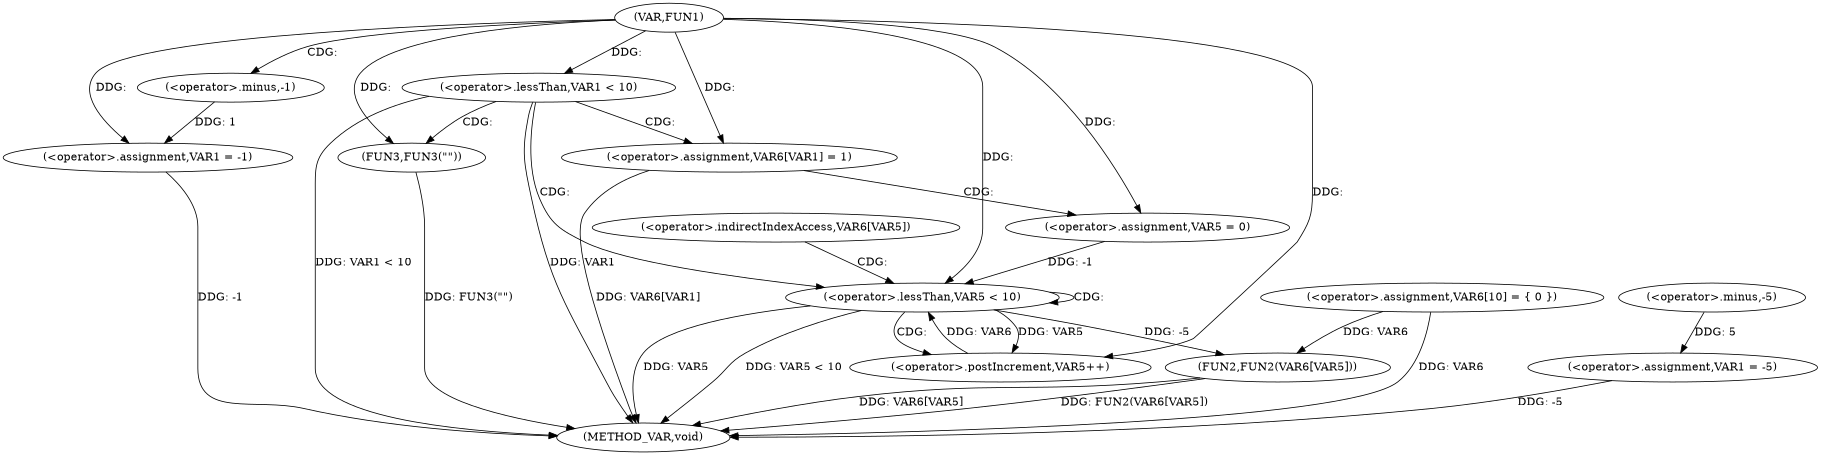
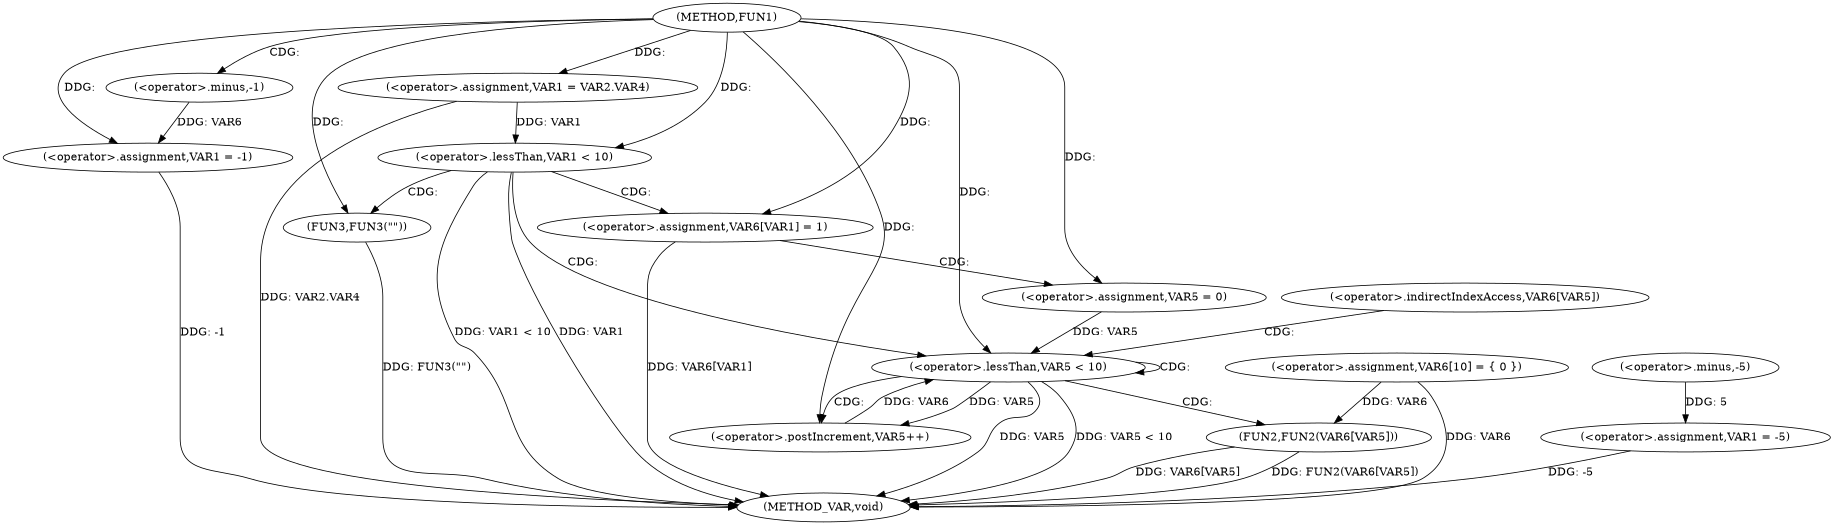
(669, 18) -> (727, 18)
none -> (518, 88)
(216, 123) -> (210, 123)
(1071, 263) -> (1106, 333)
(1167, 333) -> (1199, 402)
